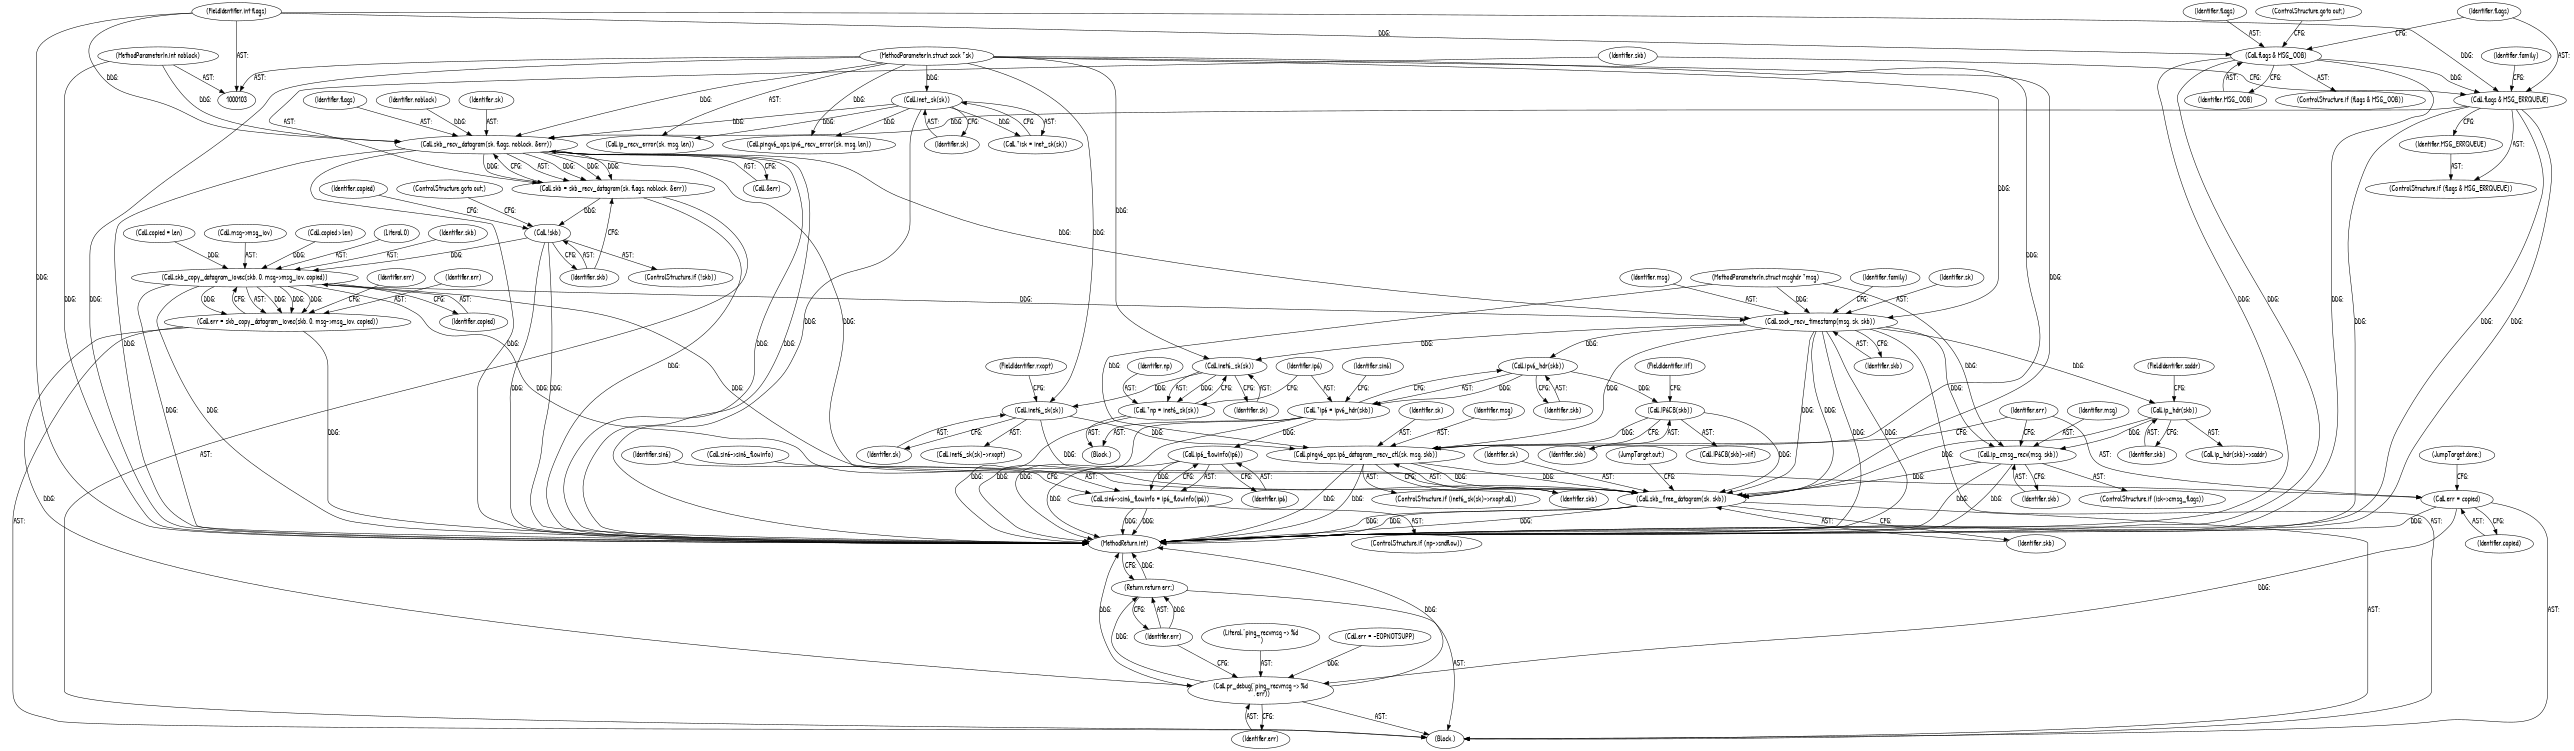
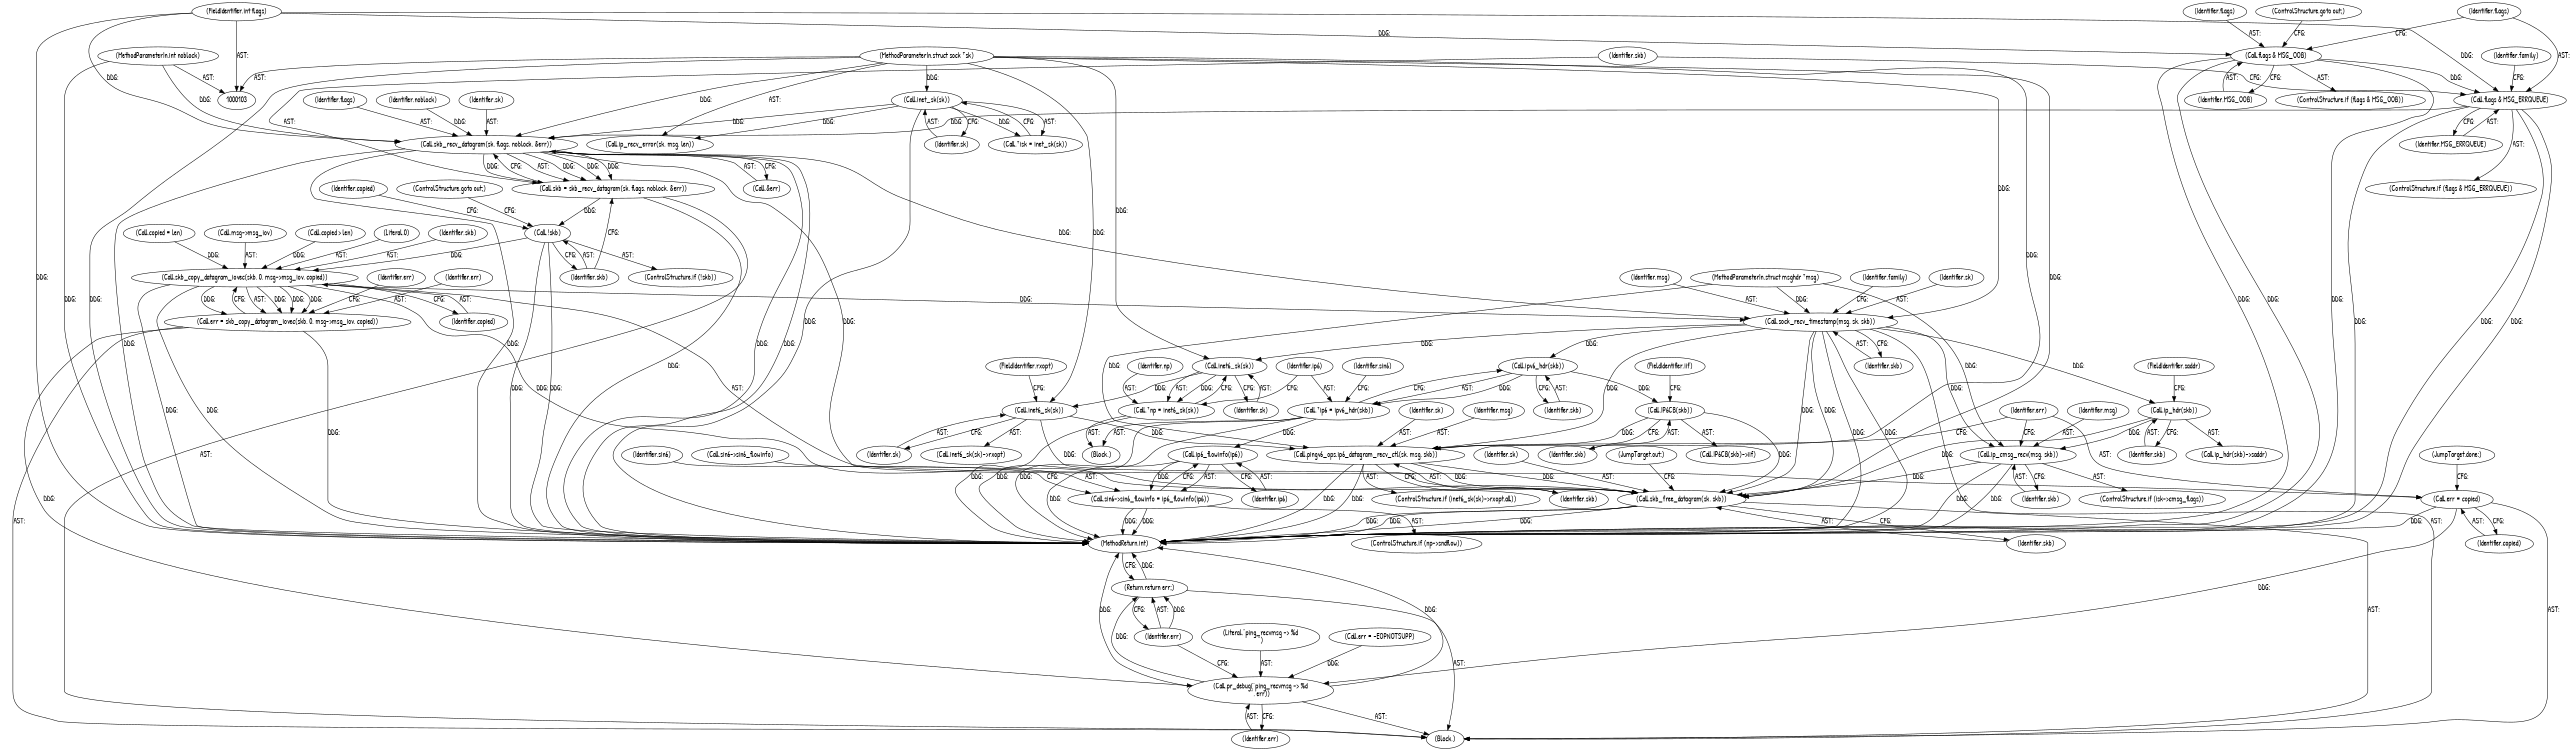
(809, 145) -> none
(2451, 164) -> (2479, 124)
(738, 389) -> (738, 389)
